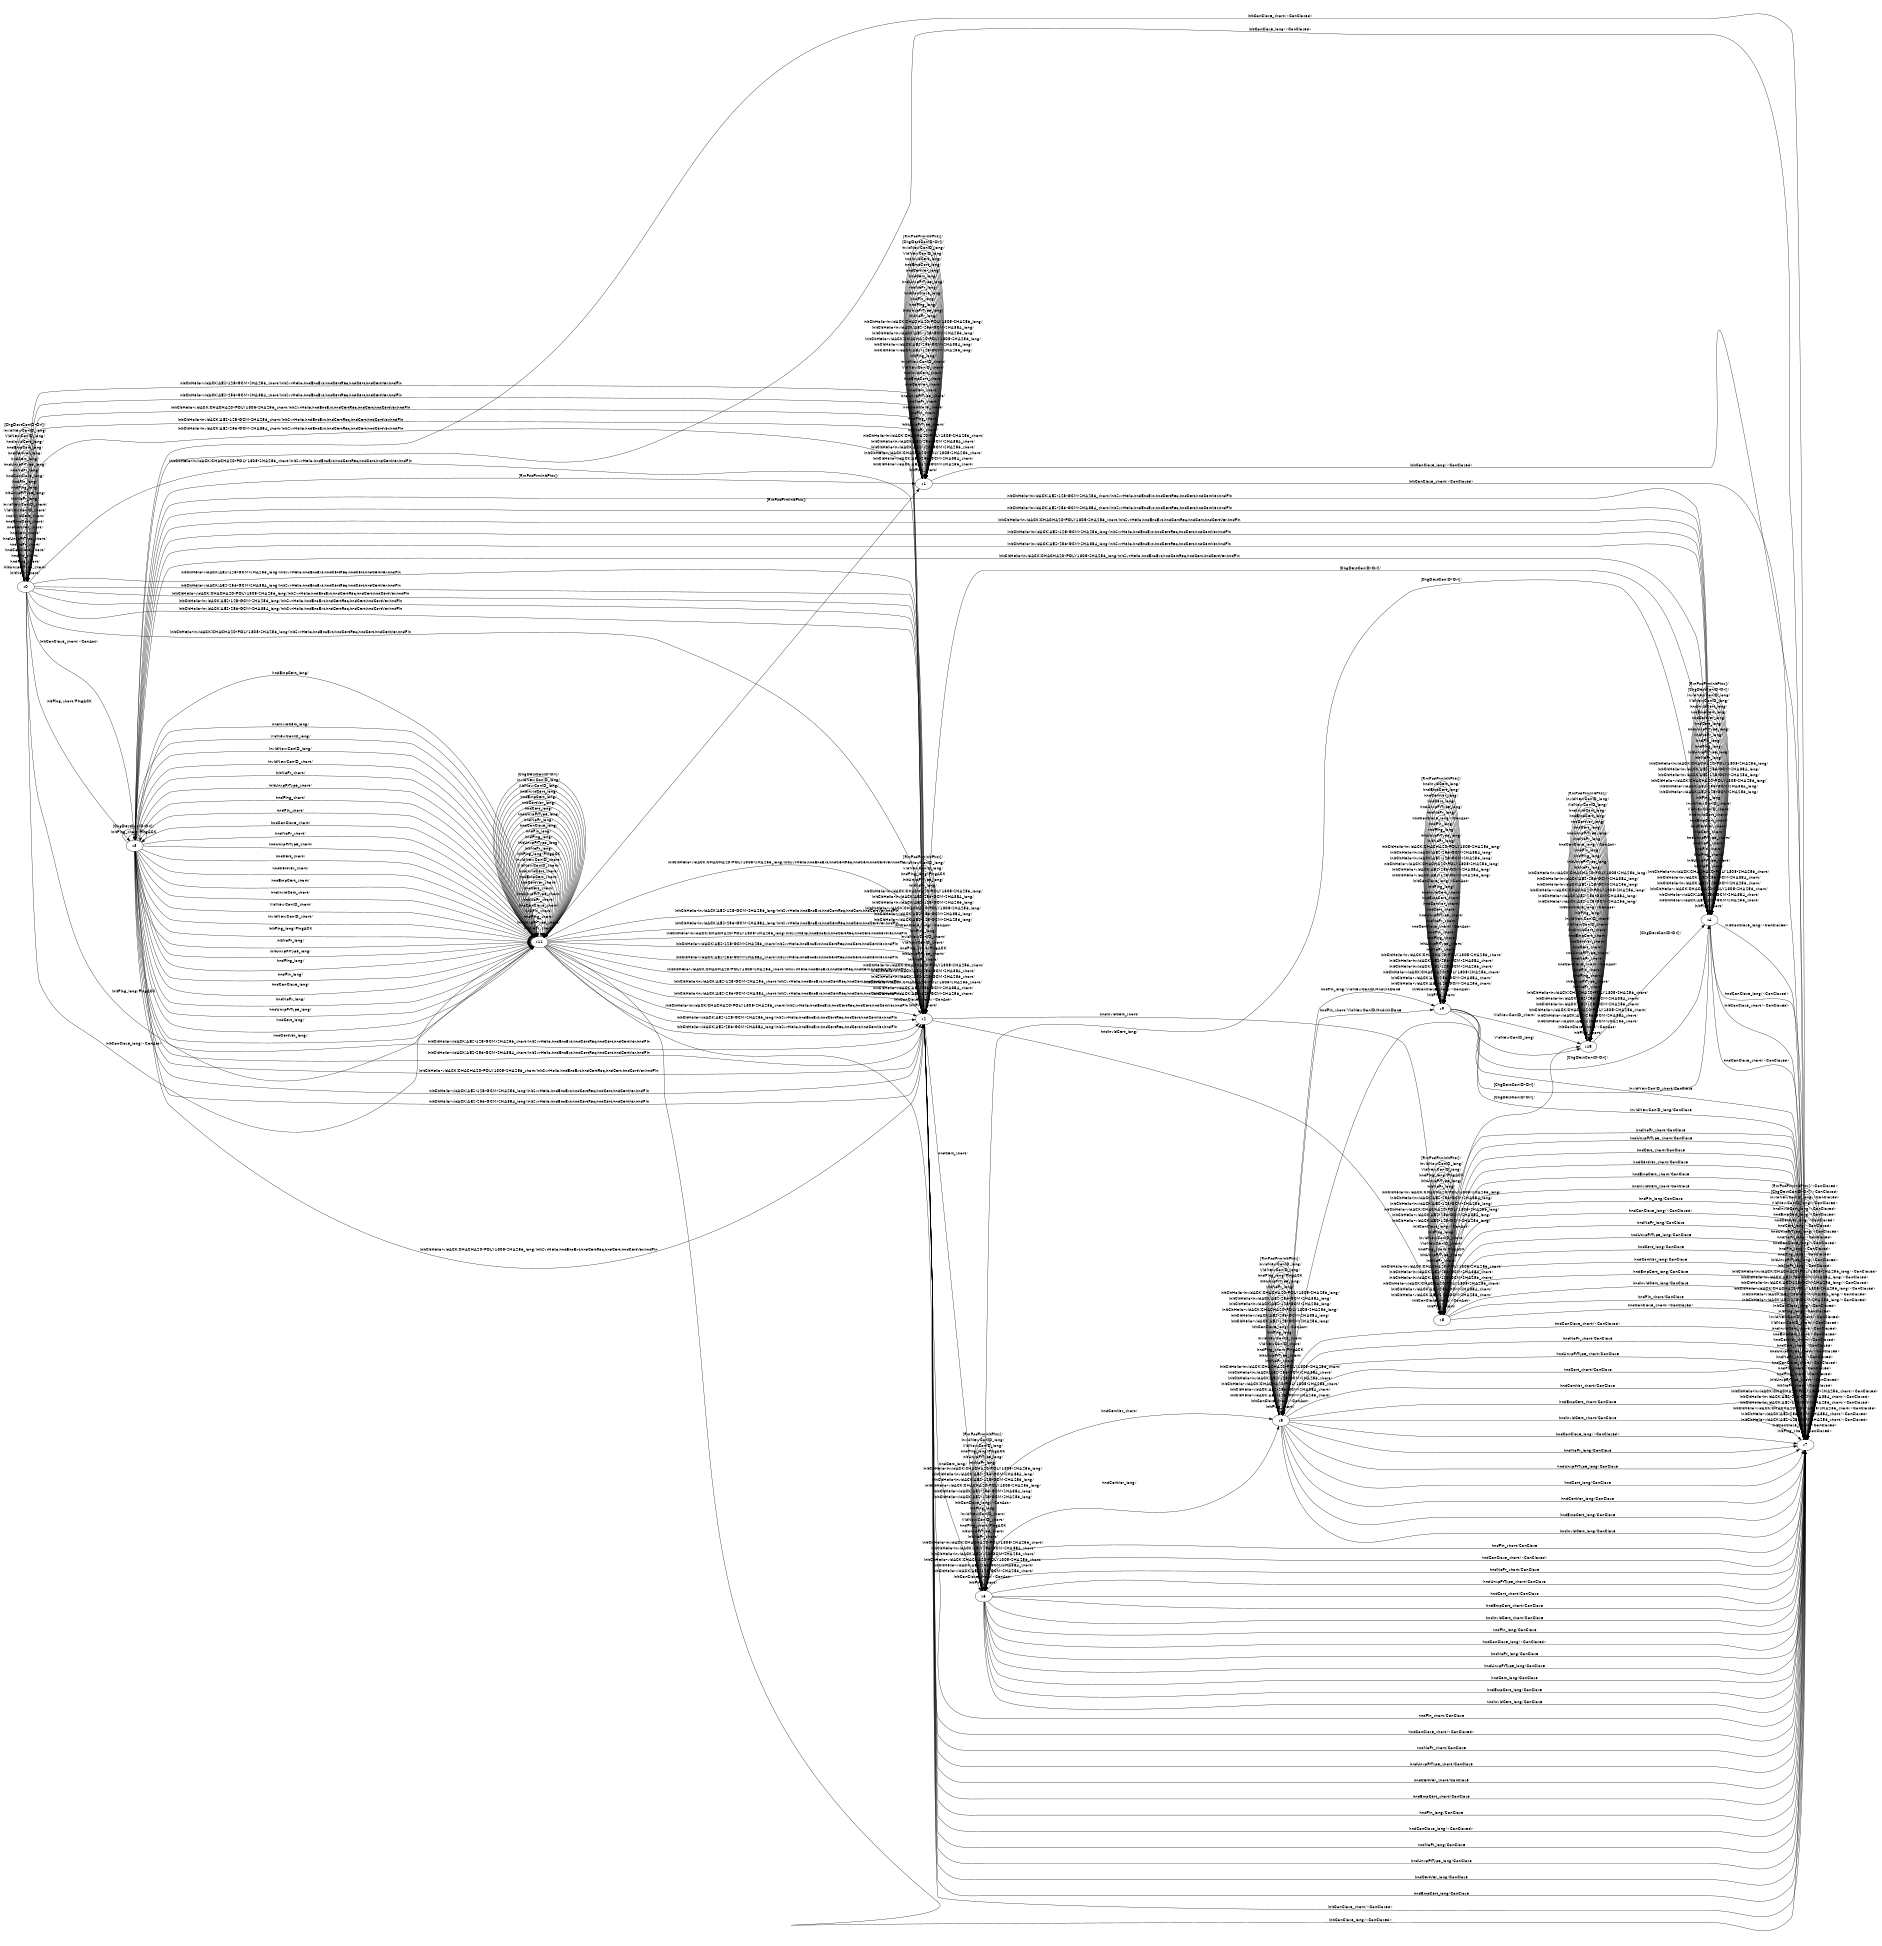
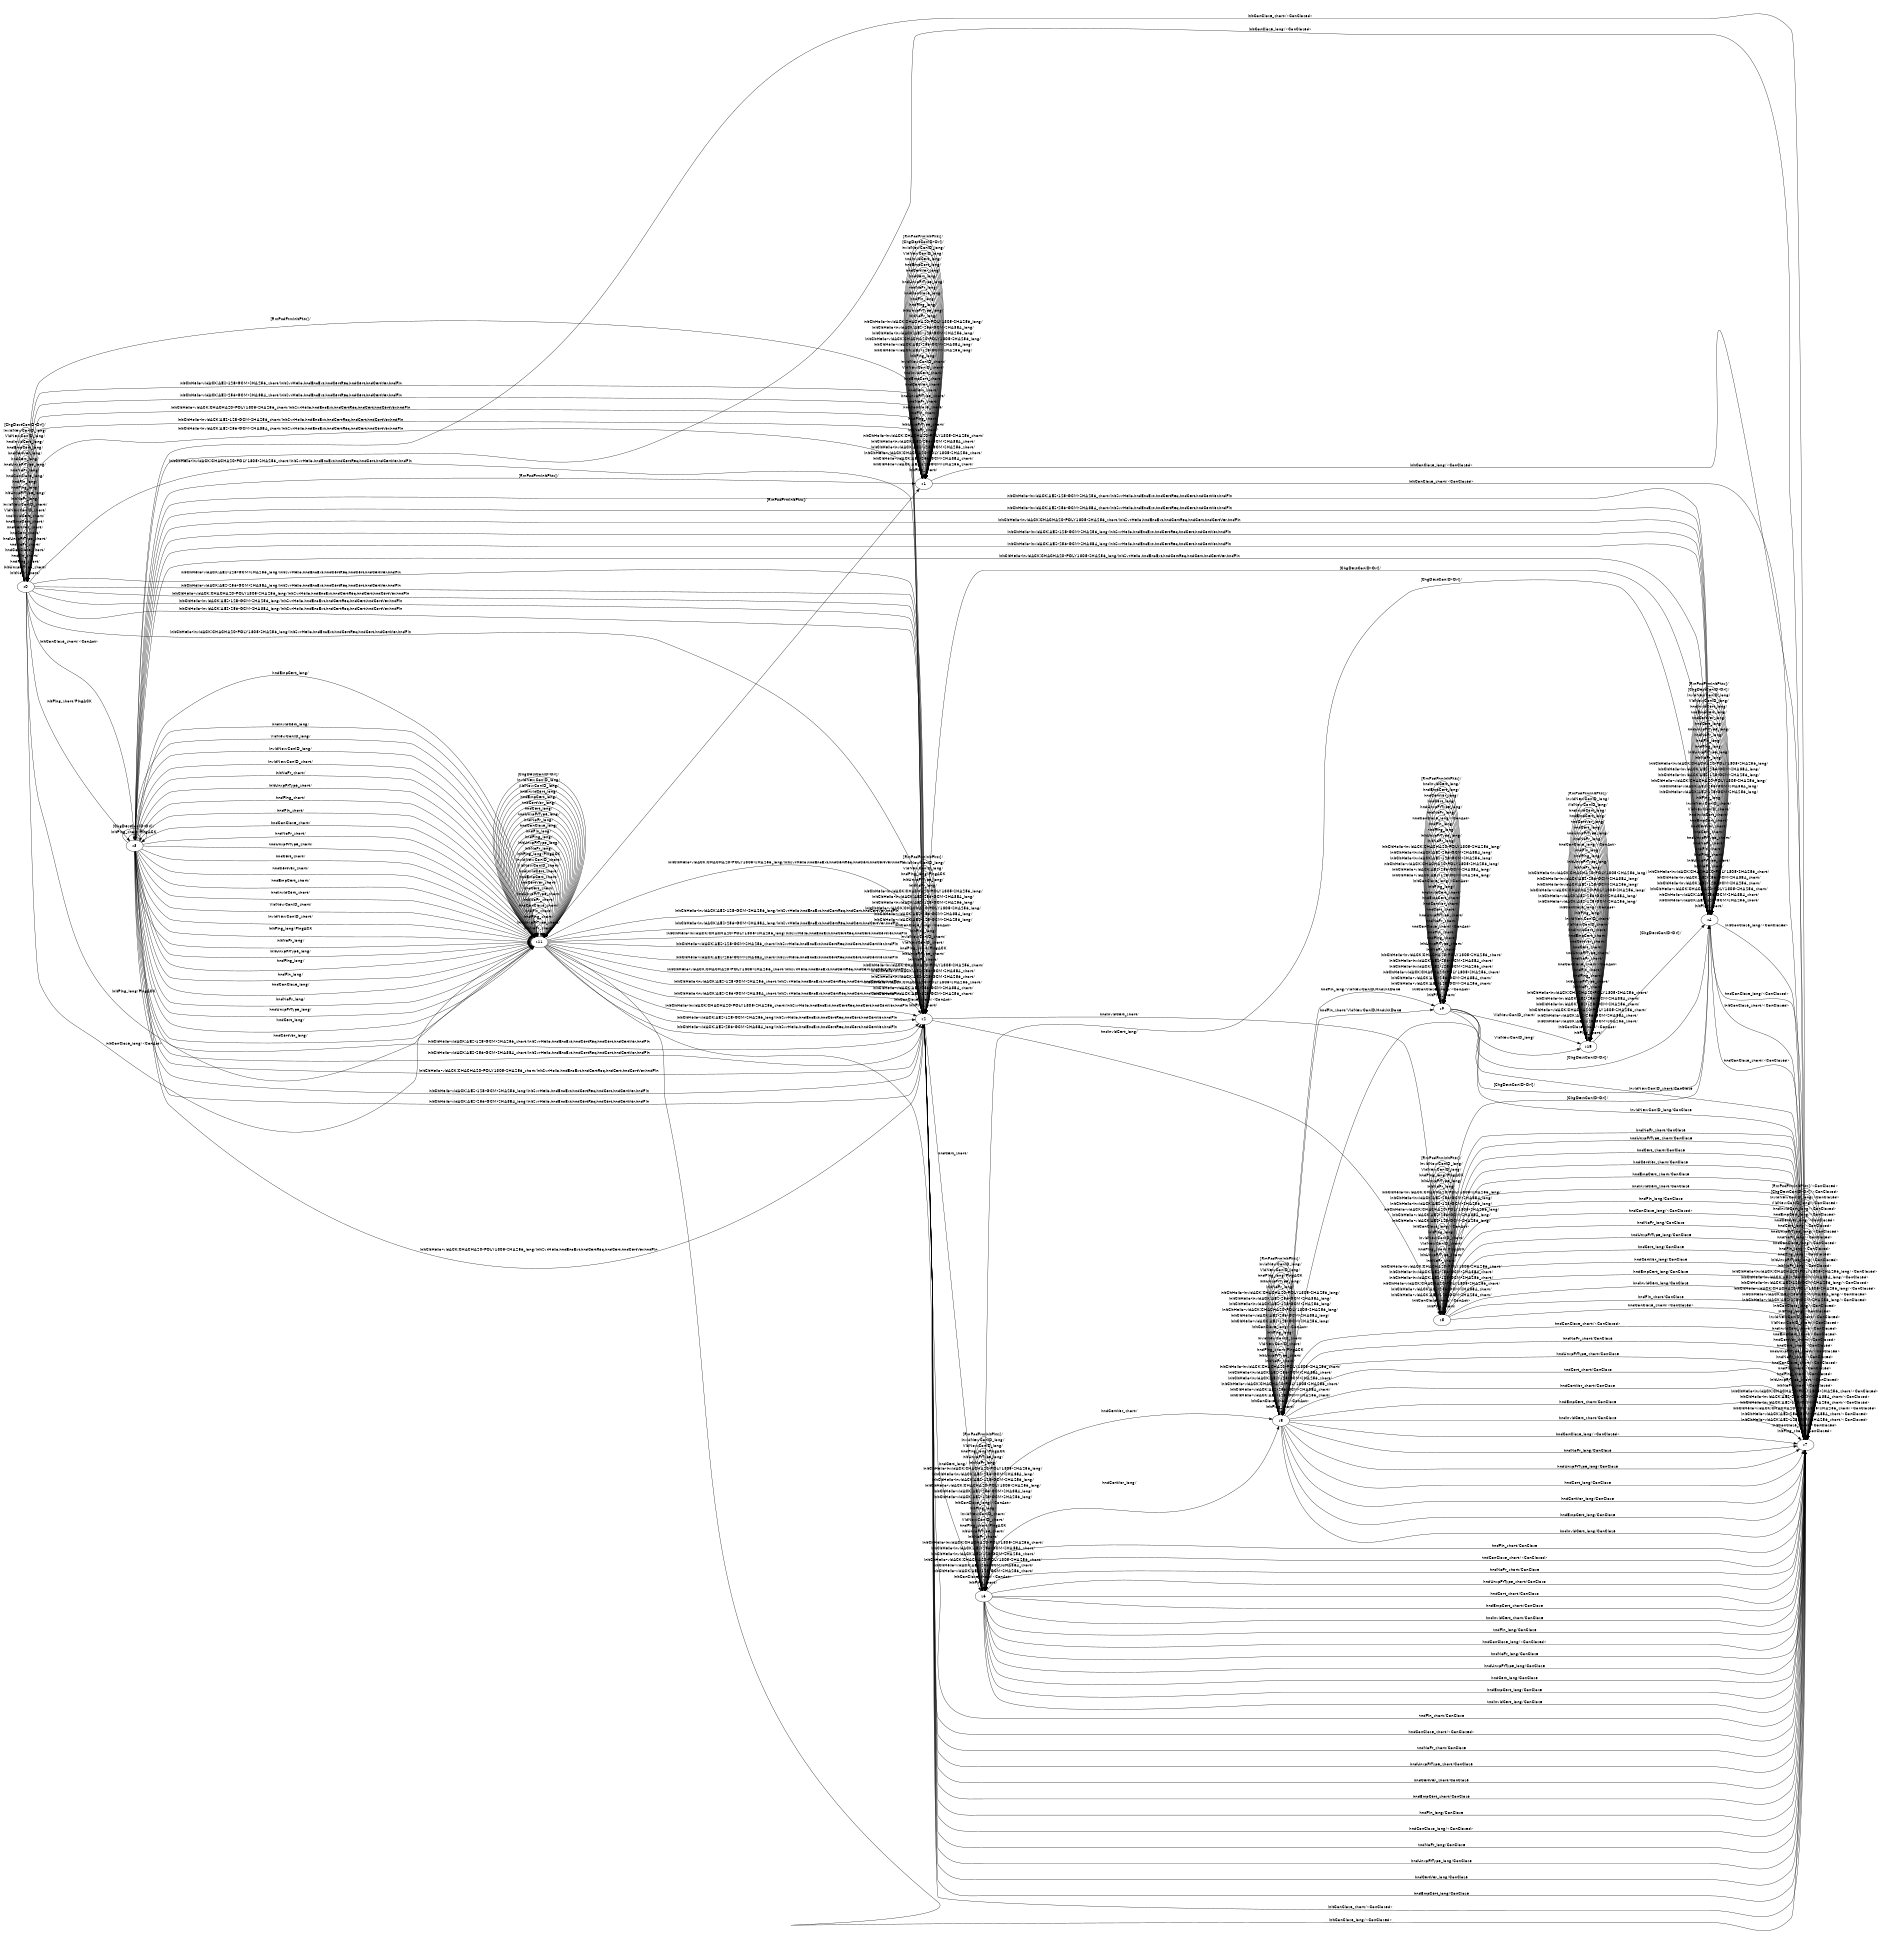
none -> (422, 322)
(1475, 1141) -> (1565, 1101)
